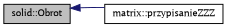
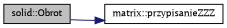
(92, 7) -> (83, 20)
